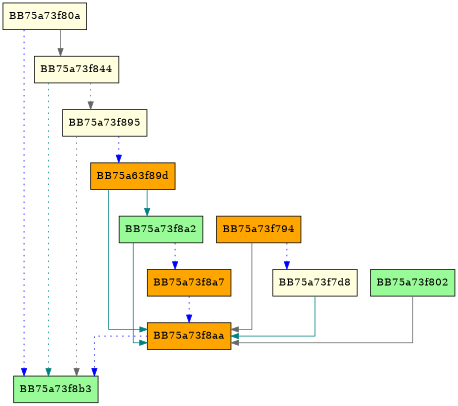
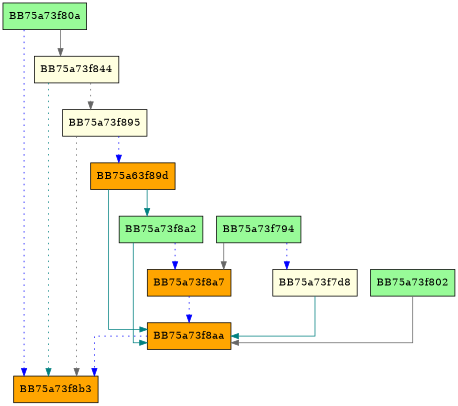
(45, 16) -> (45, 16)
(259, 229) -> (259, 229)
(252, 293) -> (224, 252)
(56, 389) -> (56, 389)
